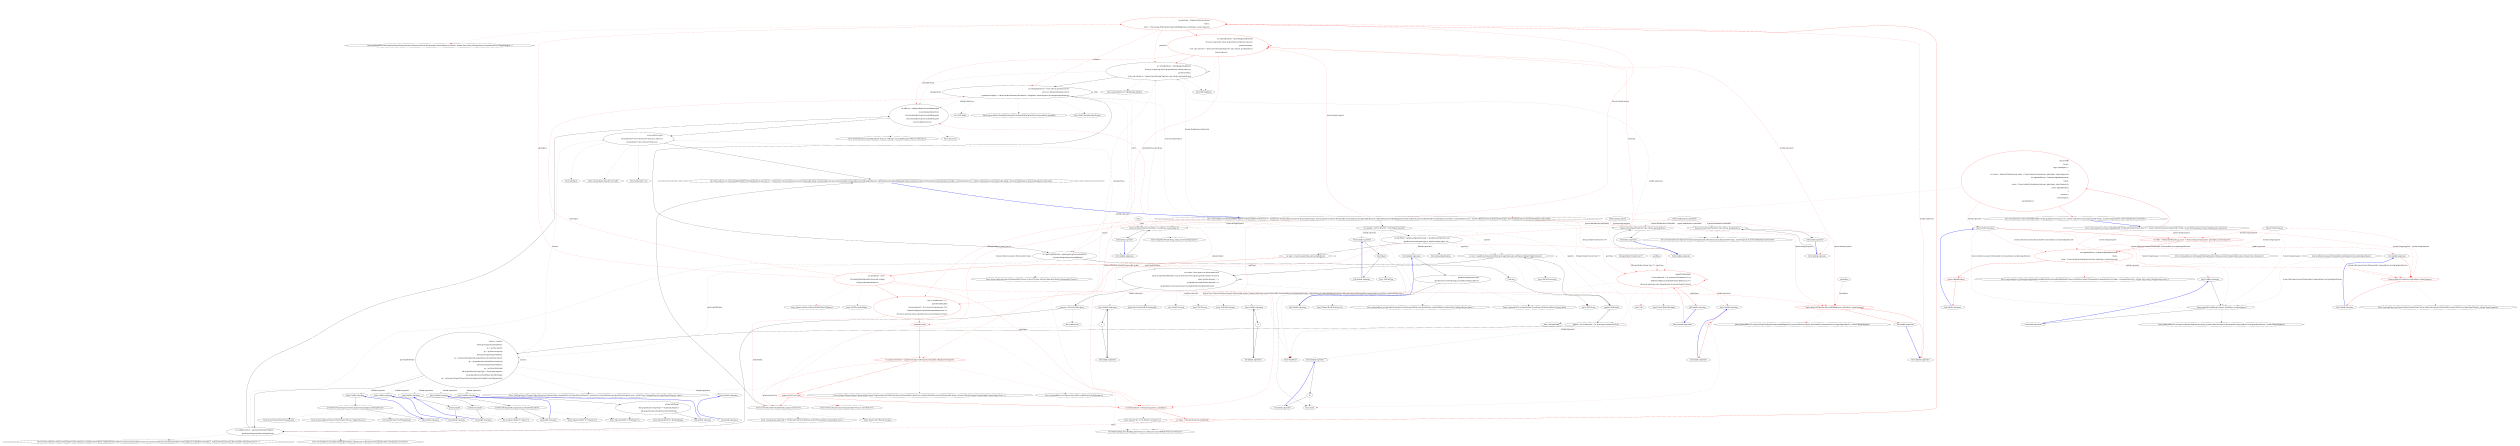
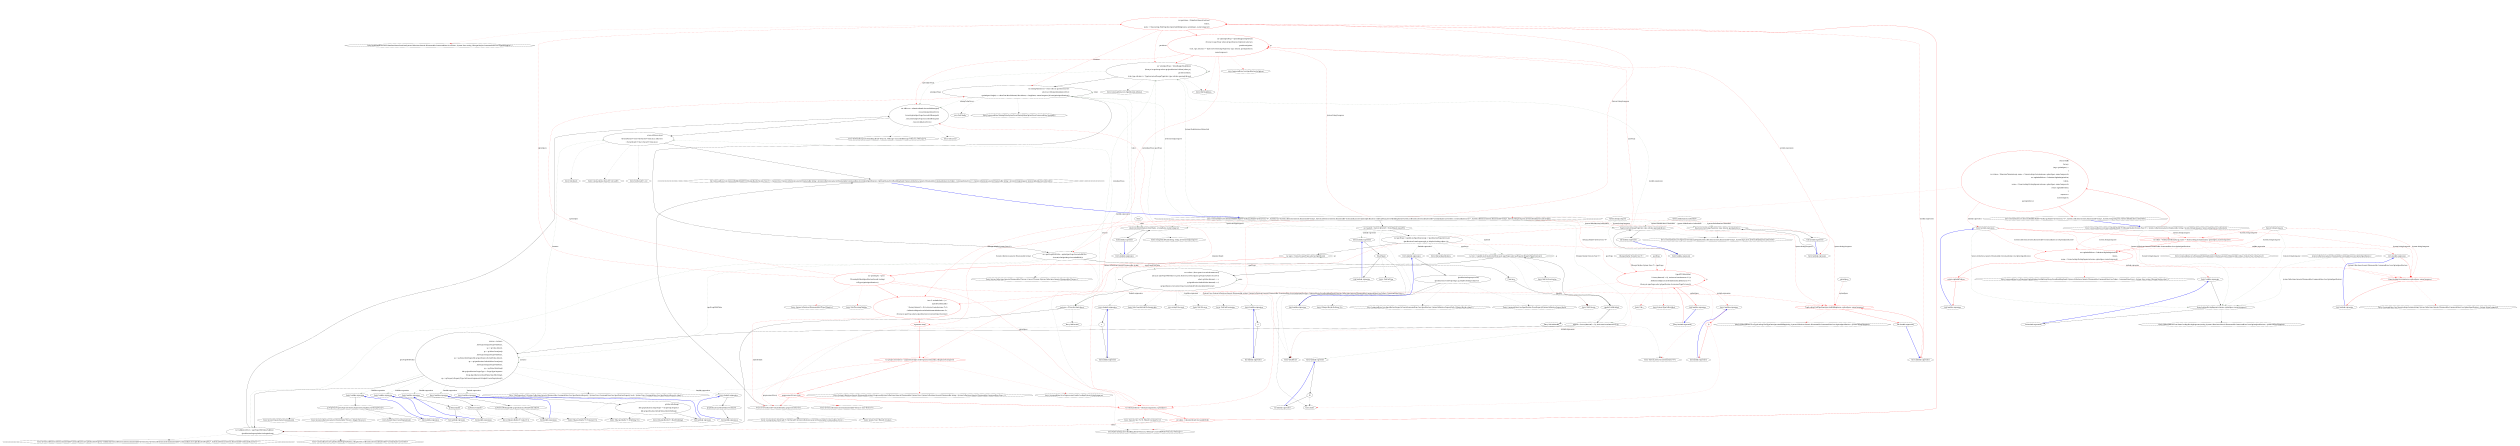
none -> (1246, 71)
(1087, 115) -> none
(1523, 238) -> (1576, 296)
none -> (1660, 360)
none -> (721, 408)
